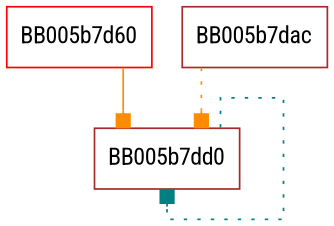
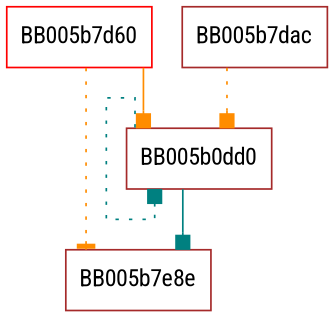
(167, 159) -> (199, 159)
none -> (138, 280)
